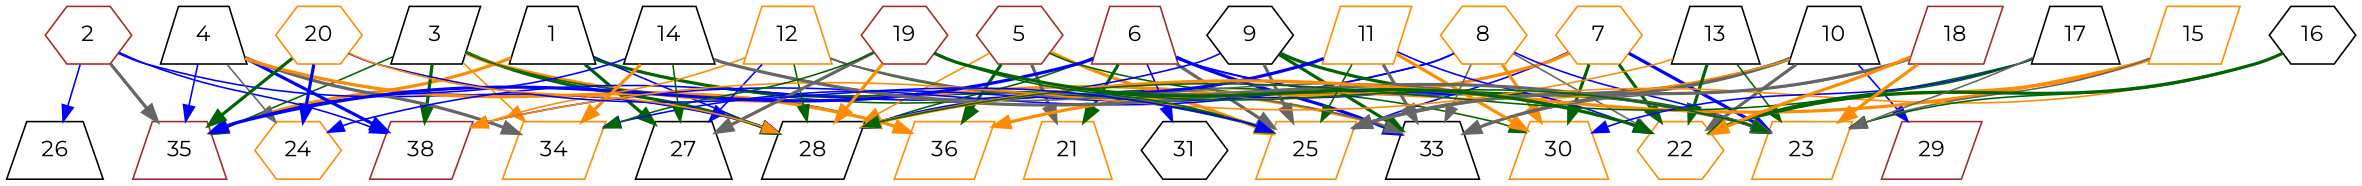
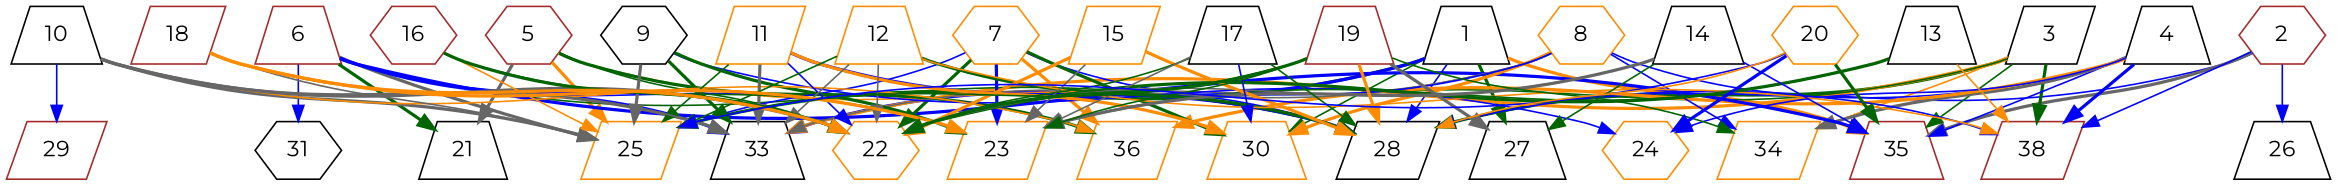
(905, 35) -> (1350, 35)
(2312, 35) -> (414, 35)
(799, 85) -> (1129, 94)
(246, 87) -> (1908, 93)
(617, 87) -> none
(741, 87) -> none
none -> (1115, 94)
(1641, 94) -> (394, 99)
(1068, 150) -> (463, 150)
